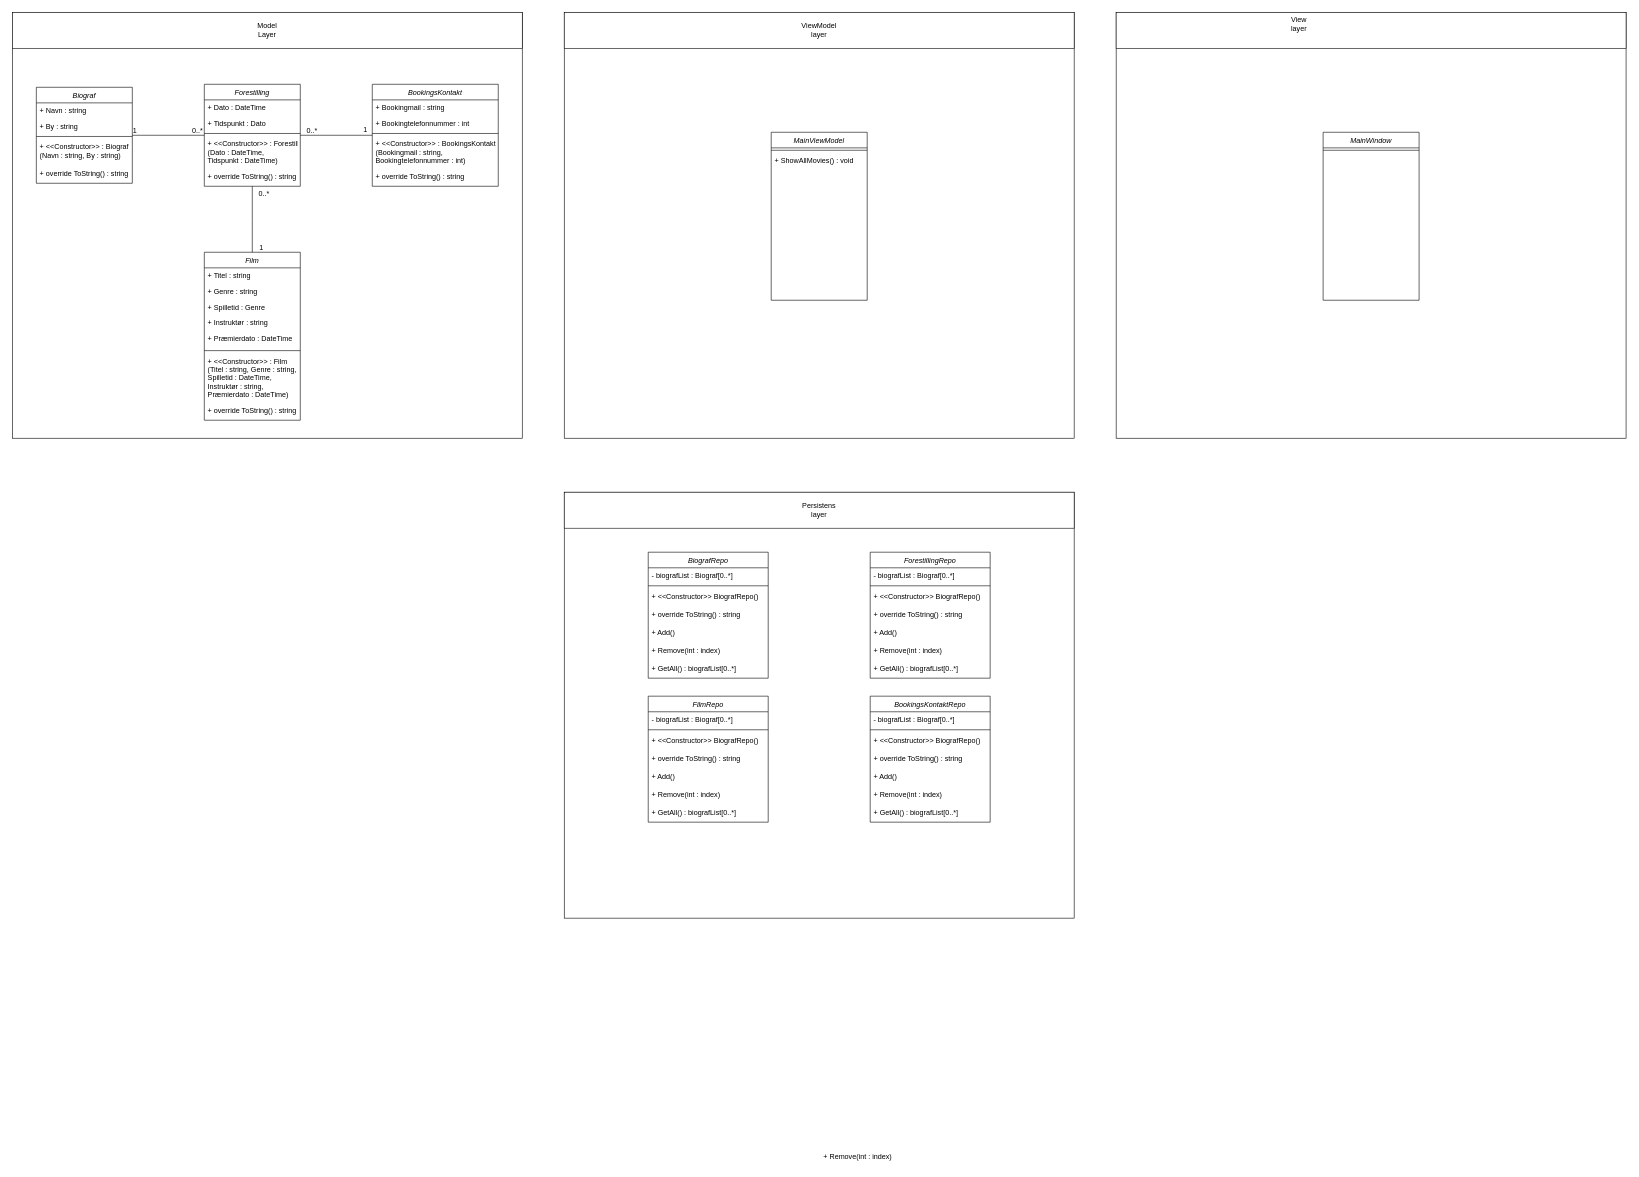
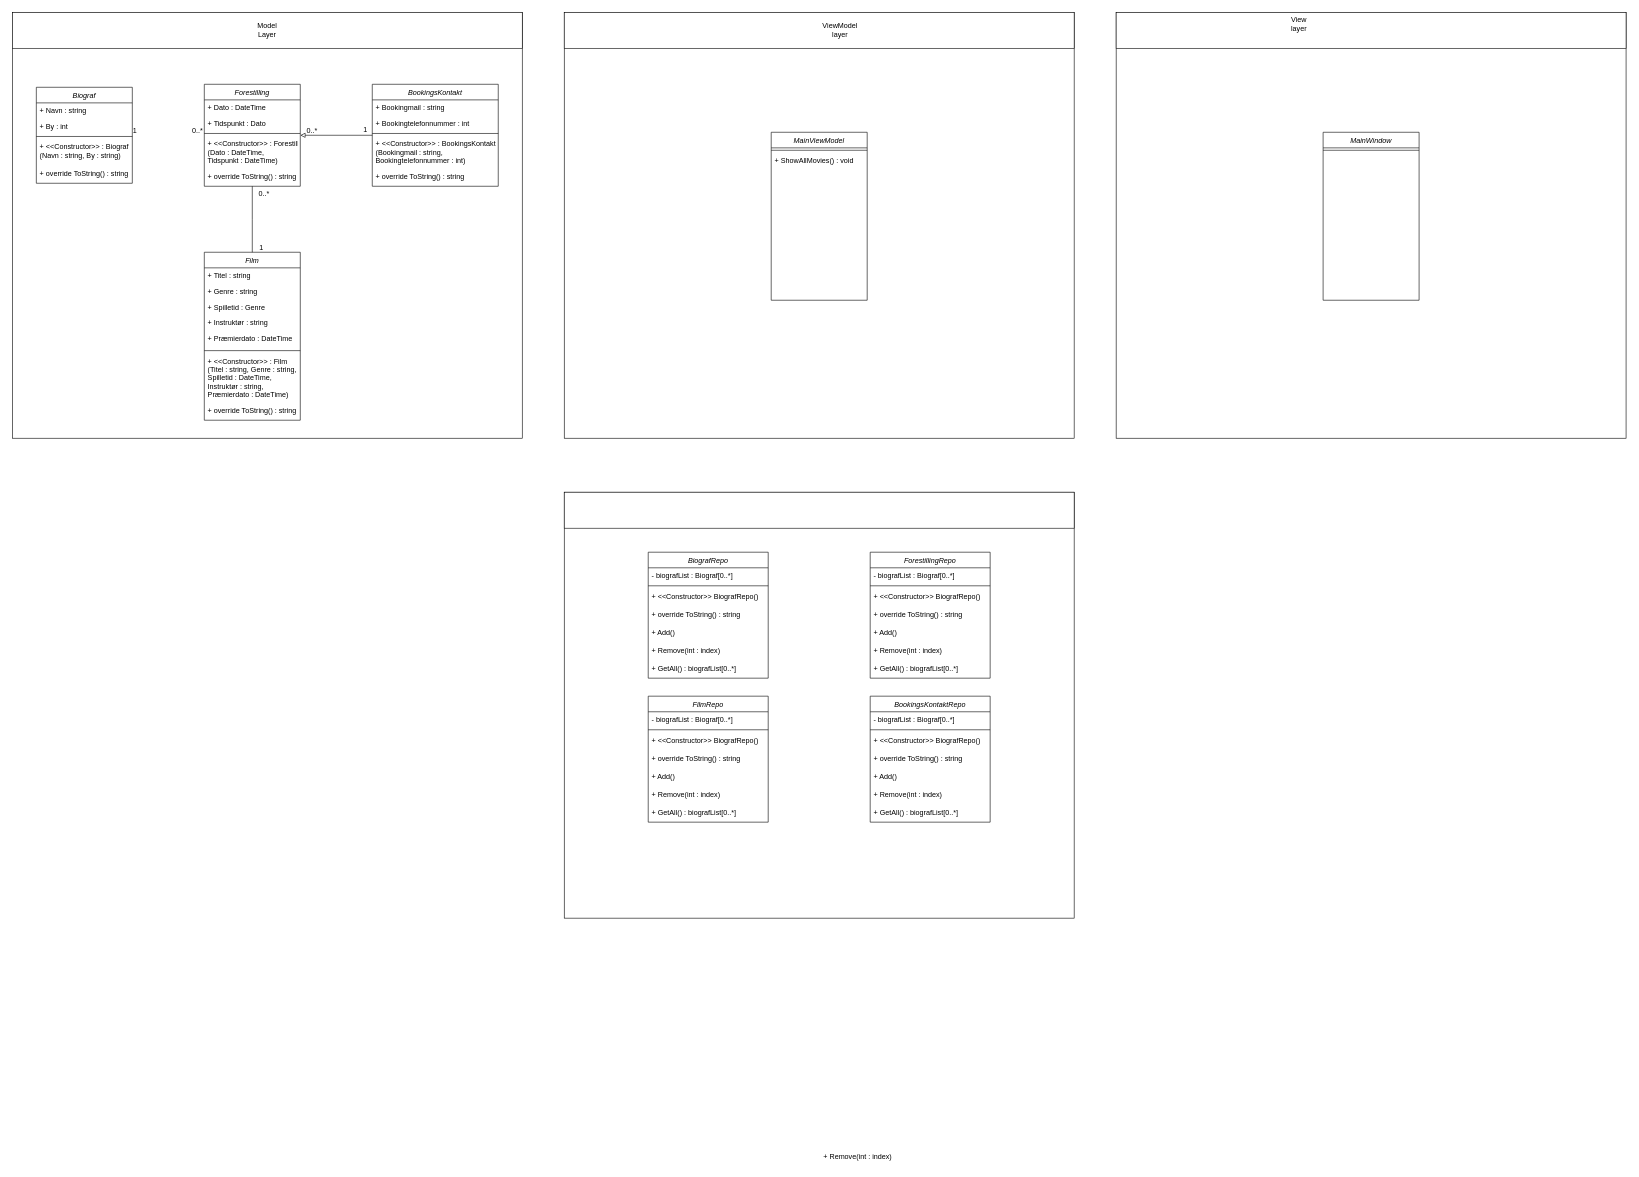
(819, 30) -> (840, 30)
(61, 127) -> (55, 127)
(168, 135) -> none
(305, 135) -> (306, 135)
(819, 510) -> none
